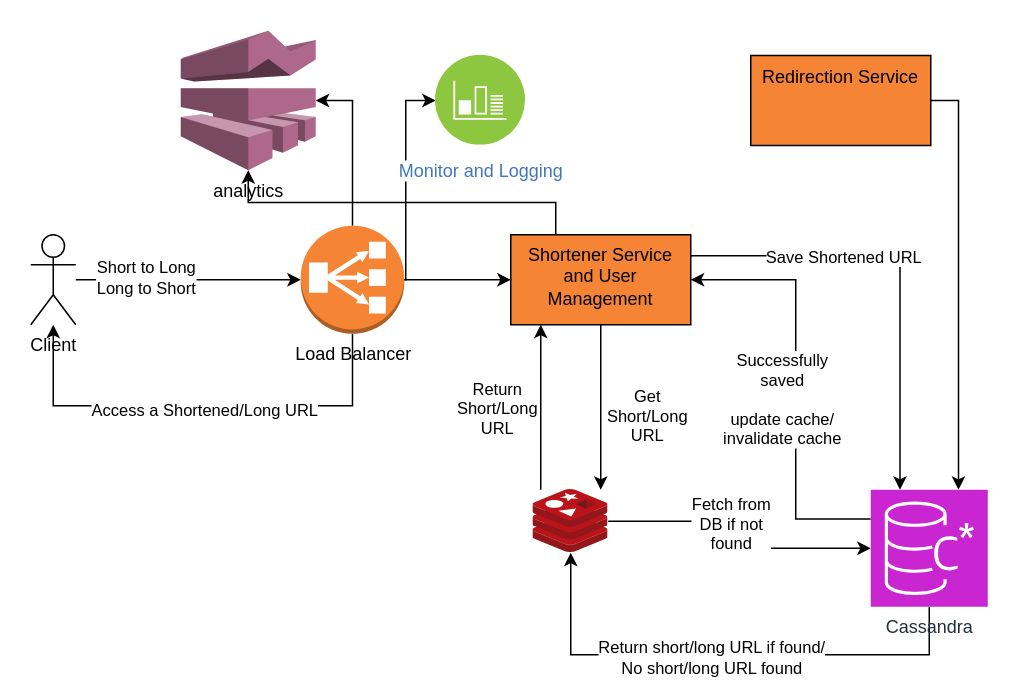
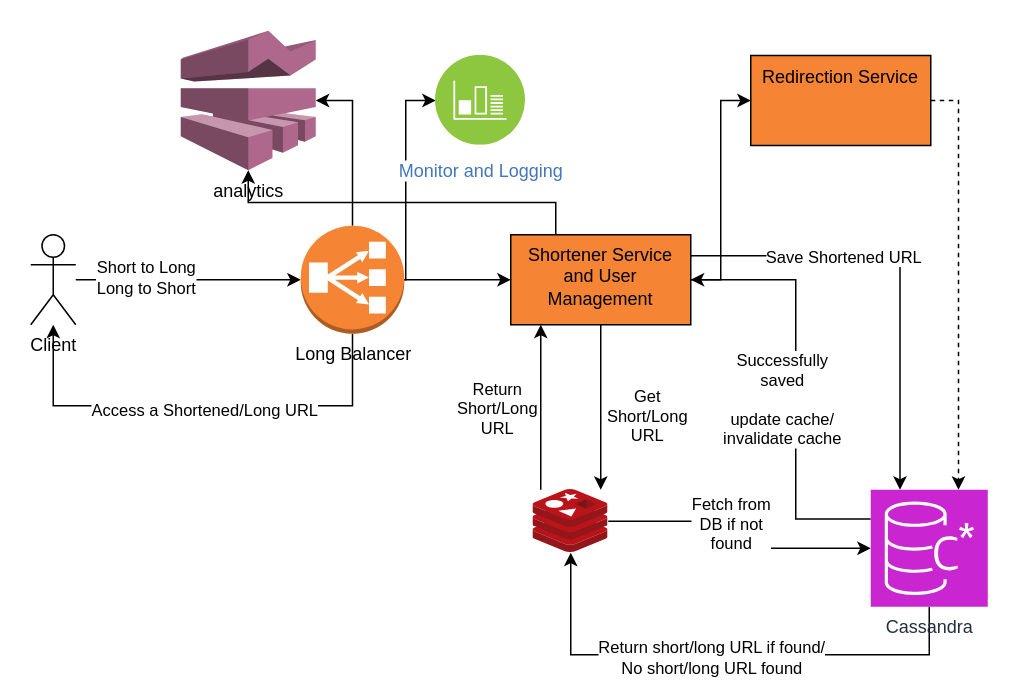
none -> (721, 179)
(959, 277) -> (959, 277)
(354, 355) -> (354, 355)
